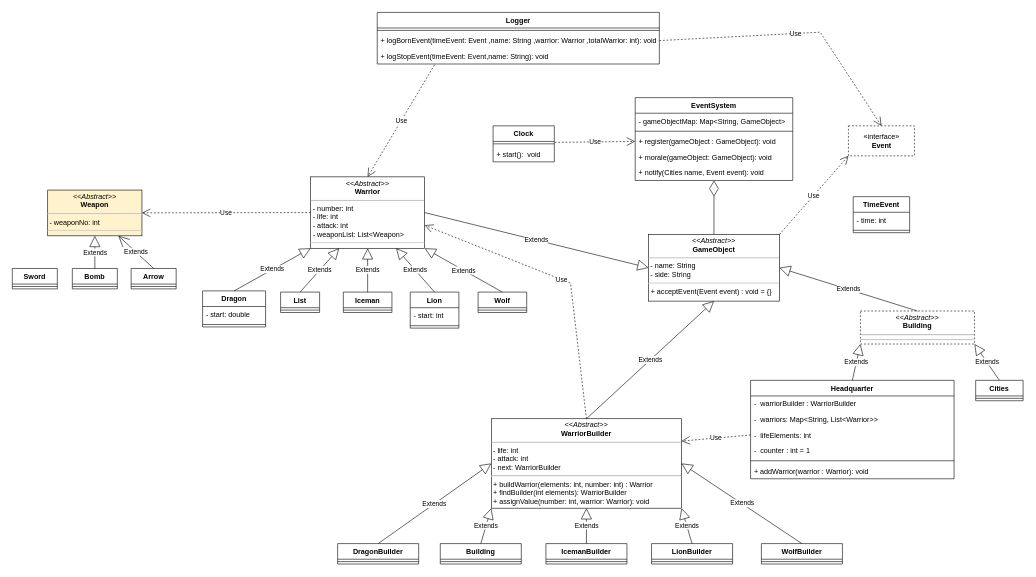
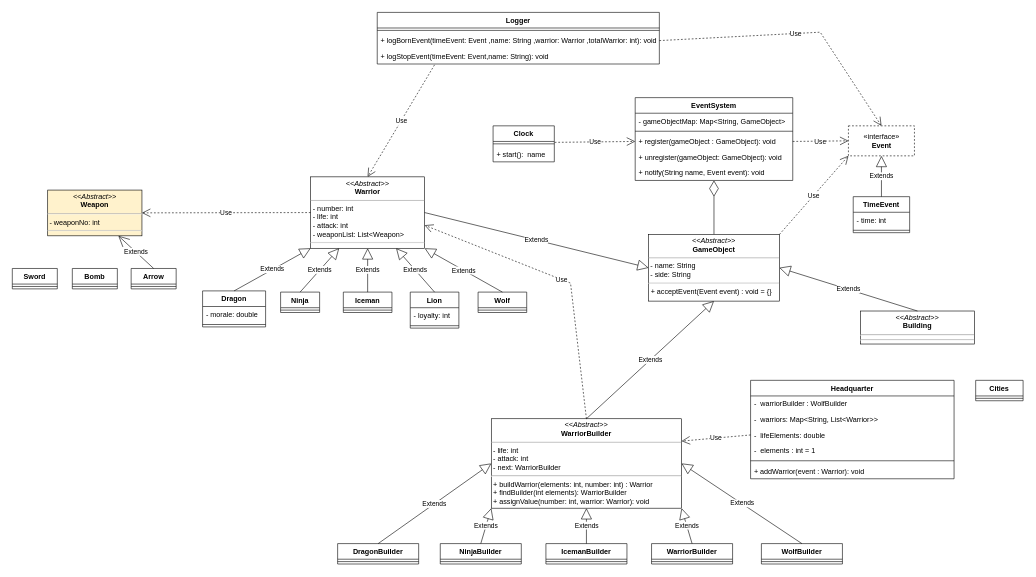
none -> (811, 141)
(525, 154) -> (526, 154)
(709, 157) -> (717, 157)
(709, 173) -> (710, 173)
none -> (881, 182)
(95, 258) -> none
(300, 300) -> (300, 300)
(232, 314) -> (233, 314)
(434, 316) -> (436, 316)
(917, 327) -> (917, 327)
(989, 366) -> none
(855, 367) -> none
(813, 404) -> (807, 404)
(787, 435) -> (793, 435)
(787, 451) -> (788, 451)
(819, 471) -> (816, 471)
(480, 551) -> (480, 551)
(692, 551) -> (692, 551)
